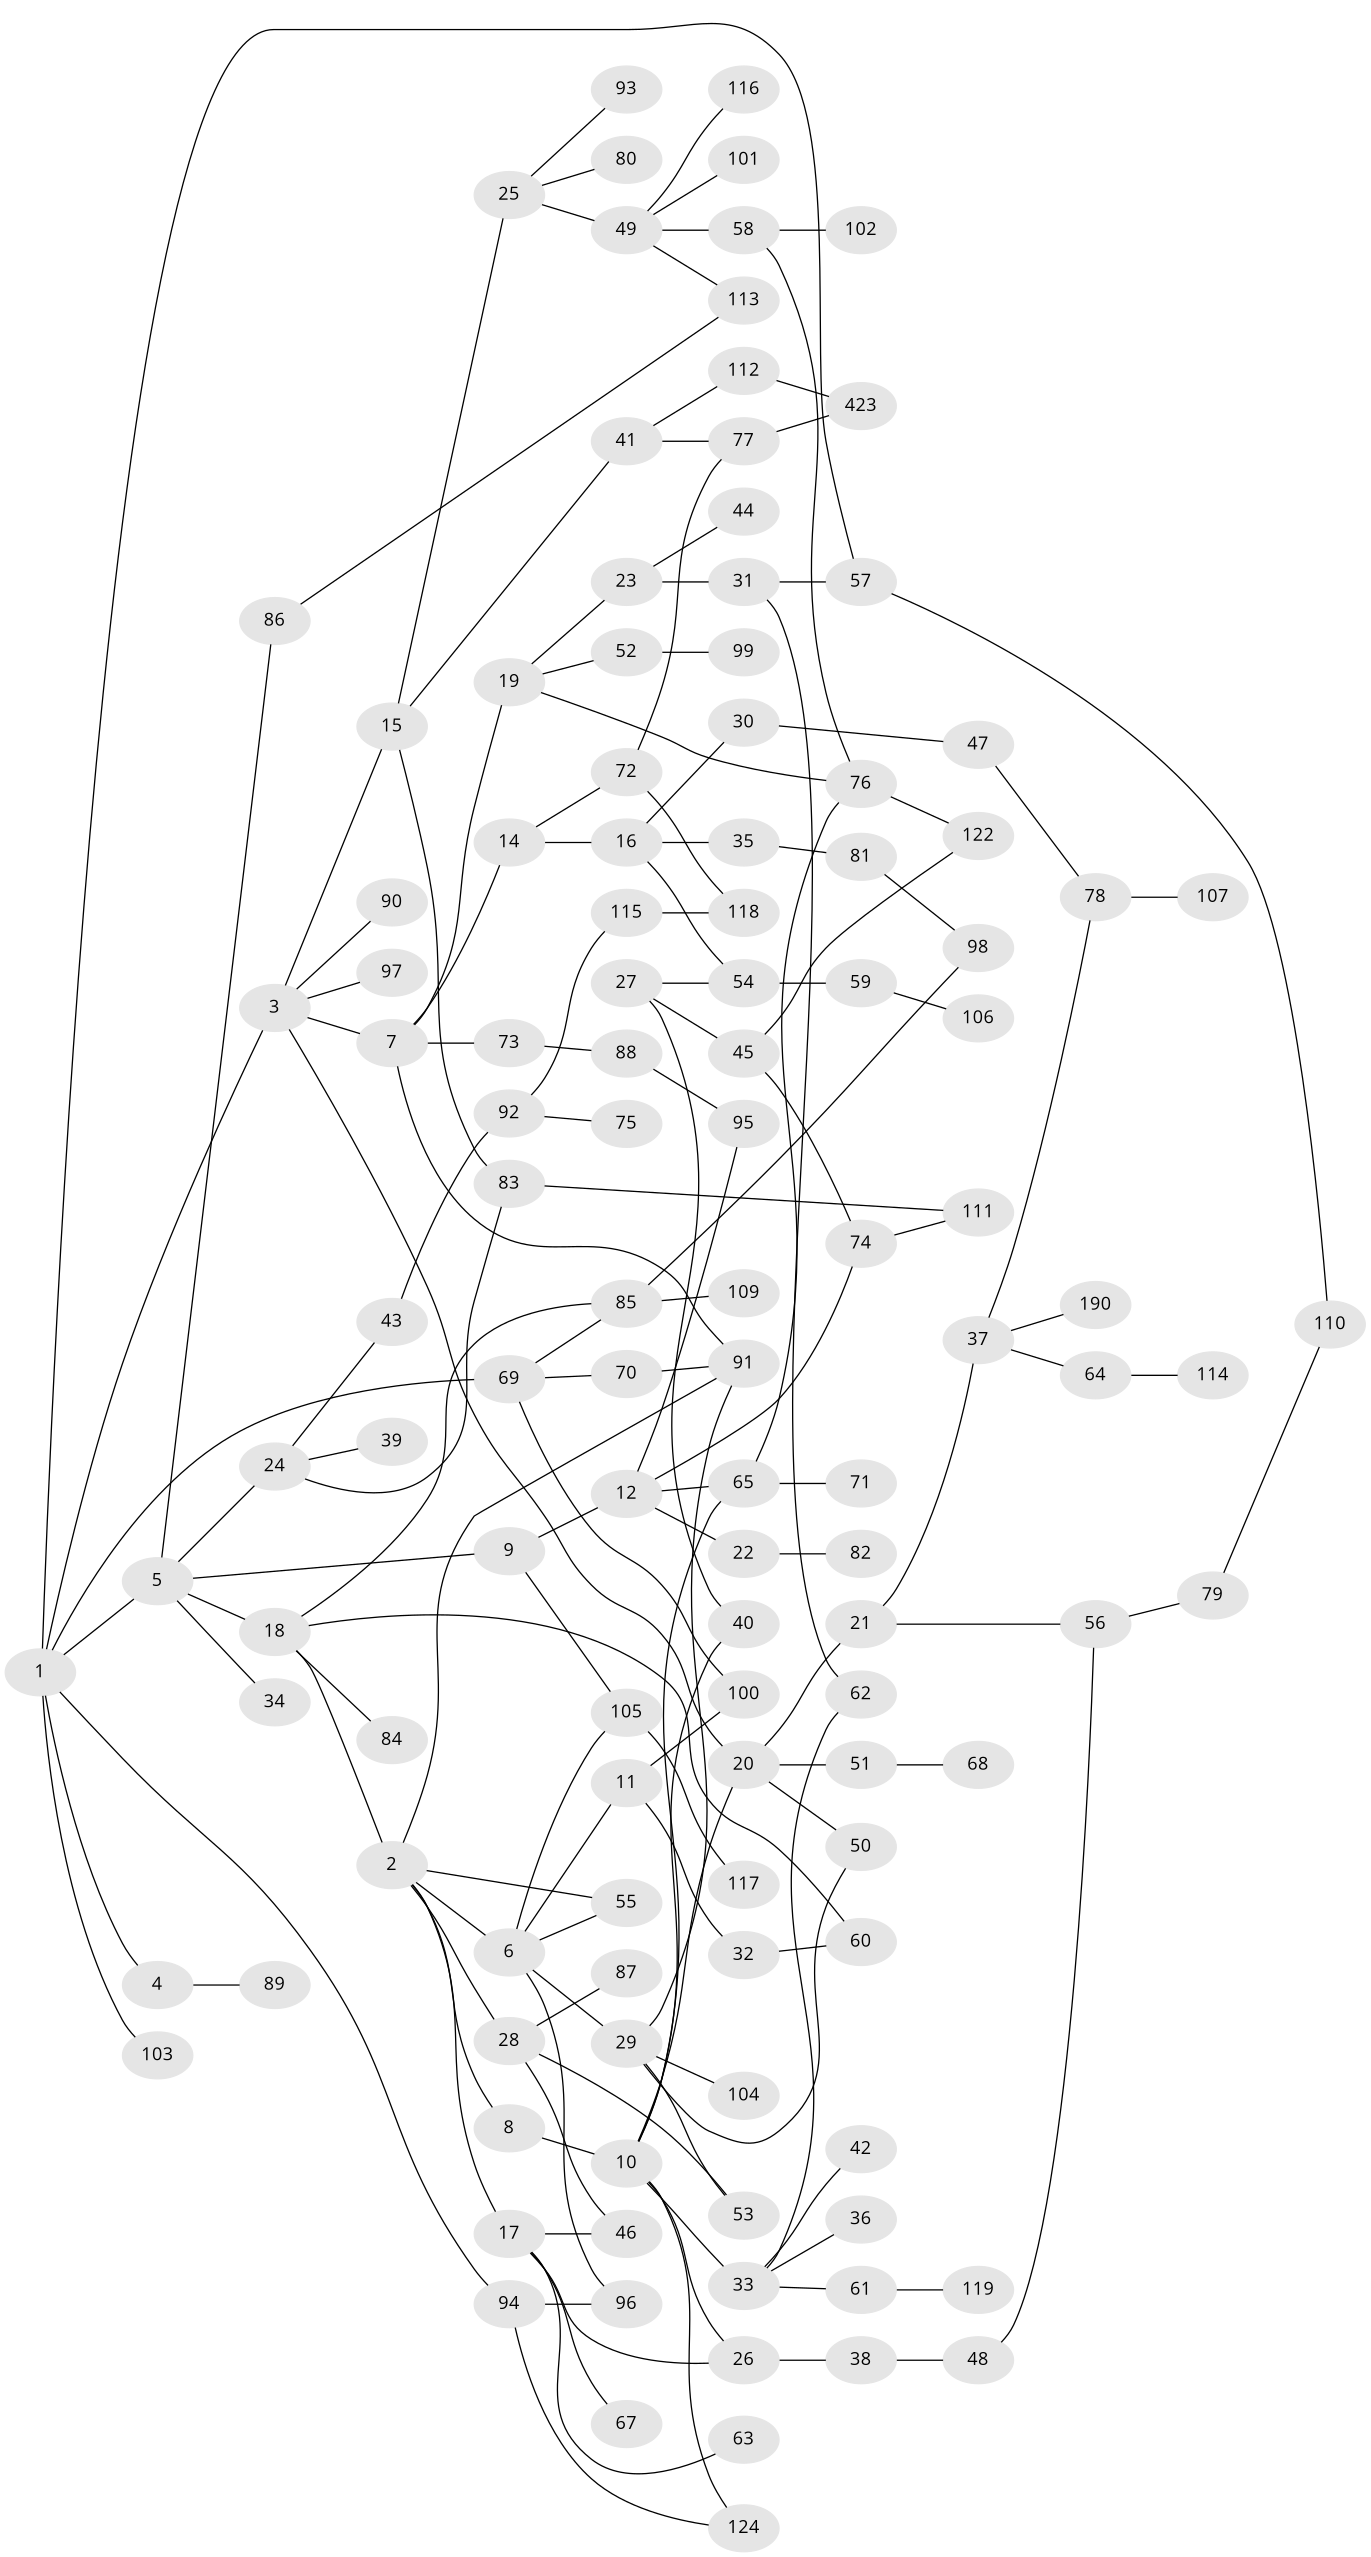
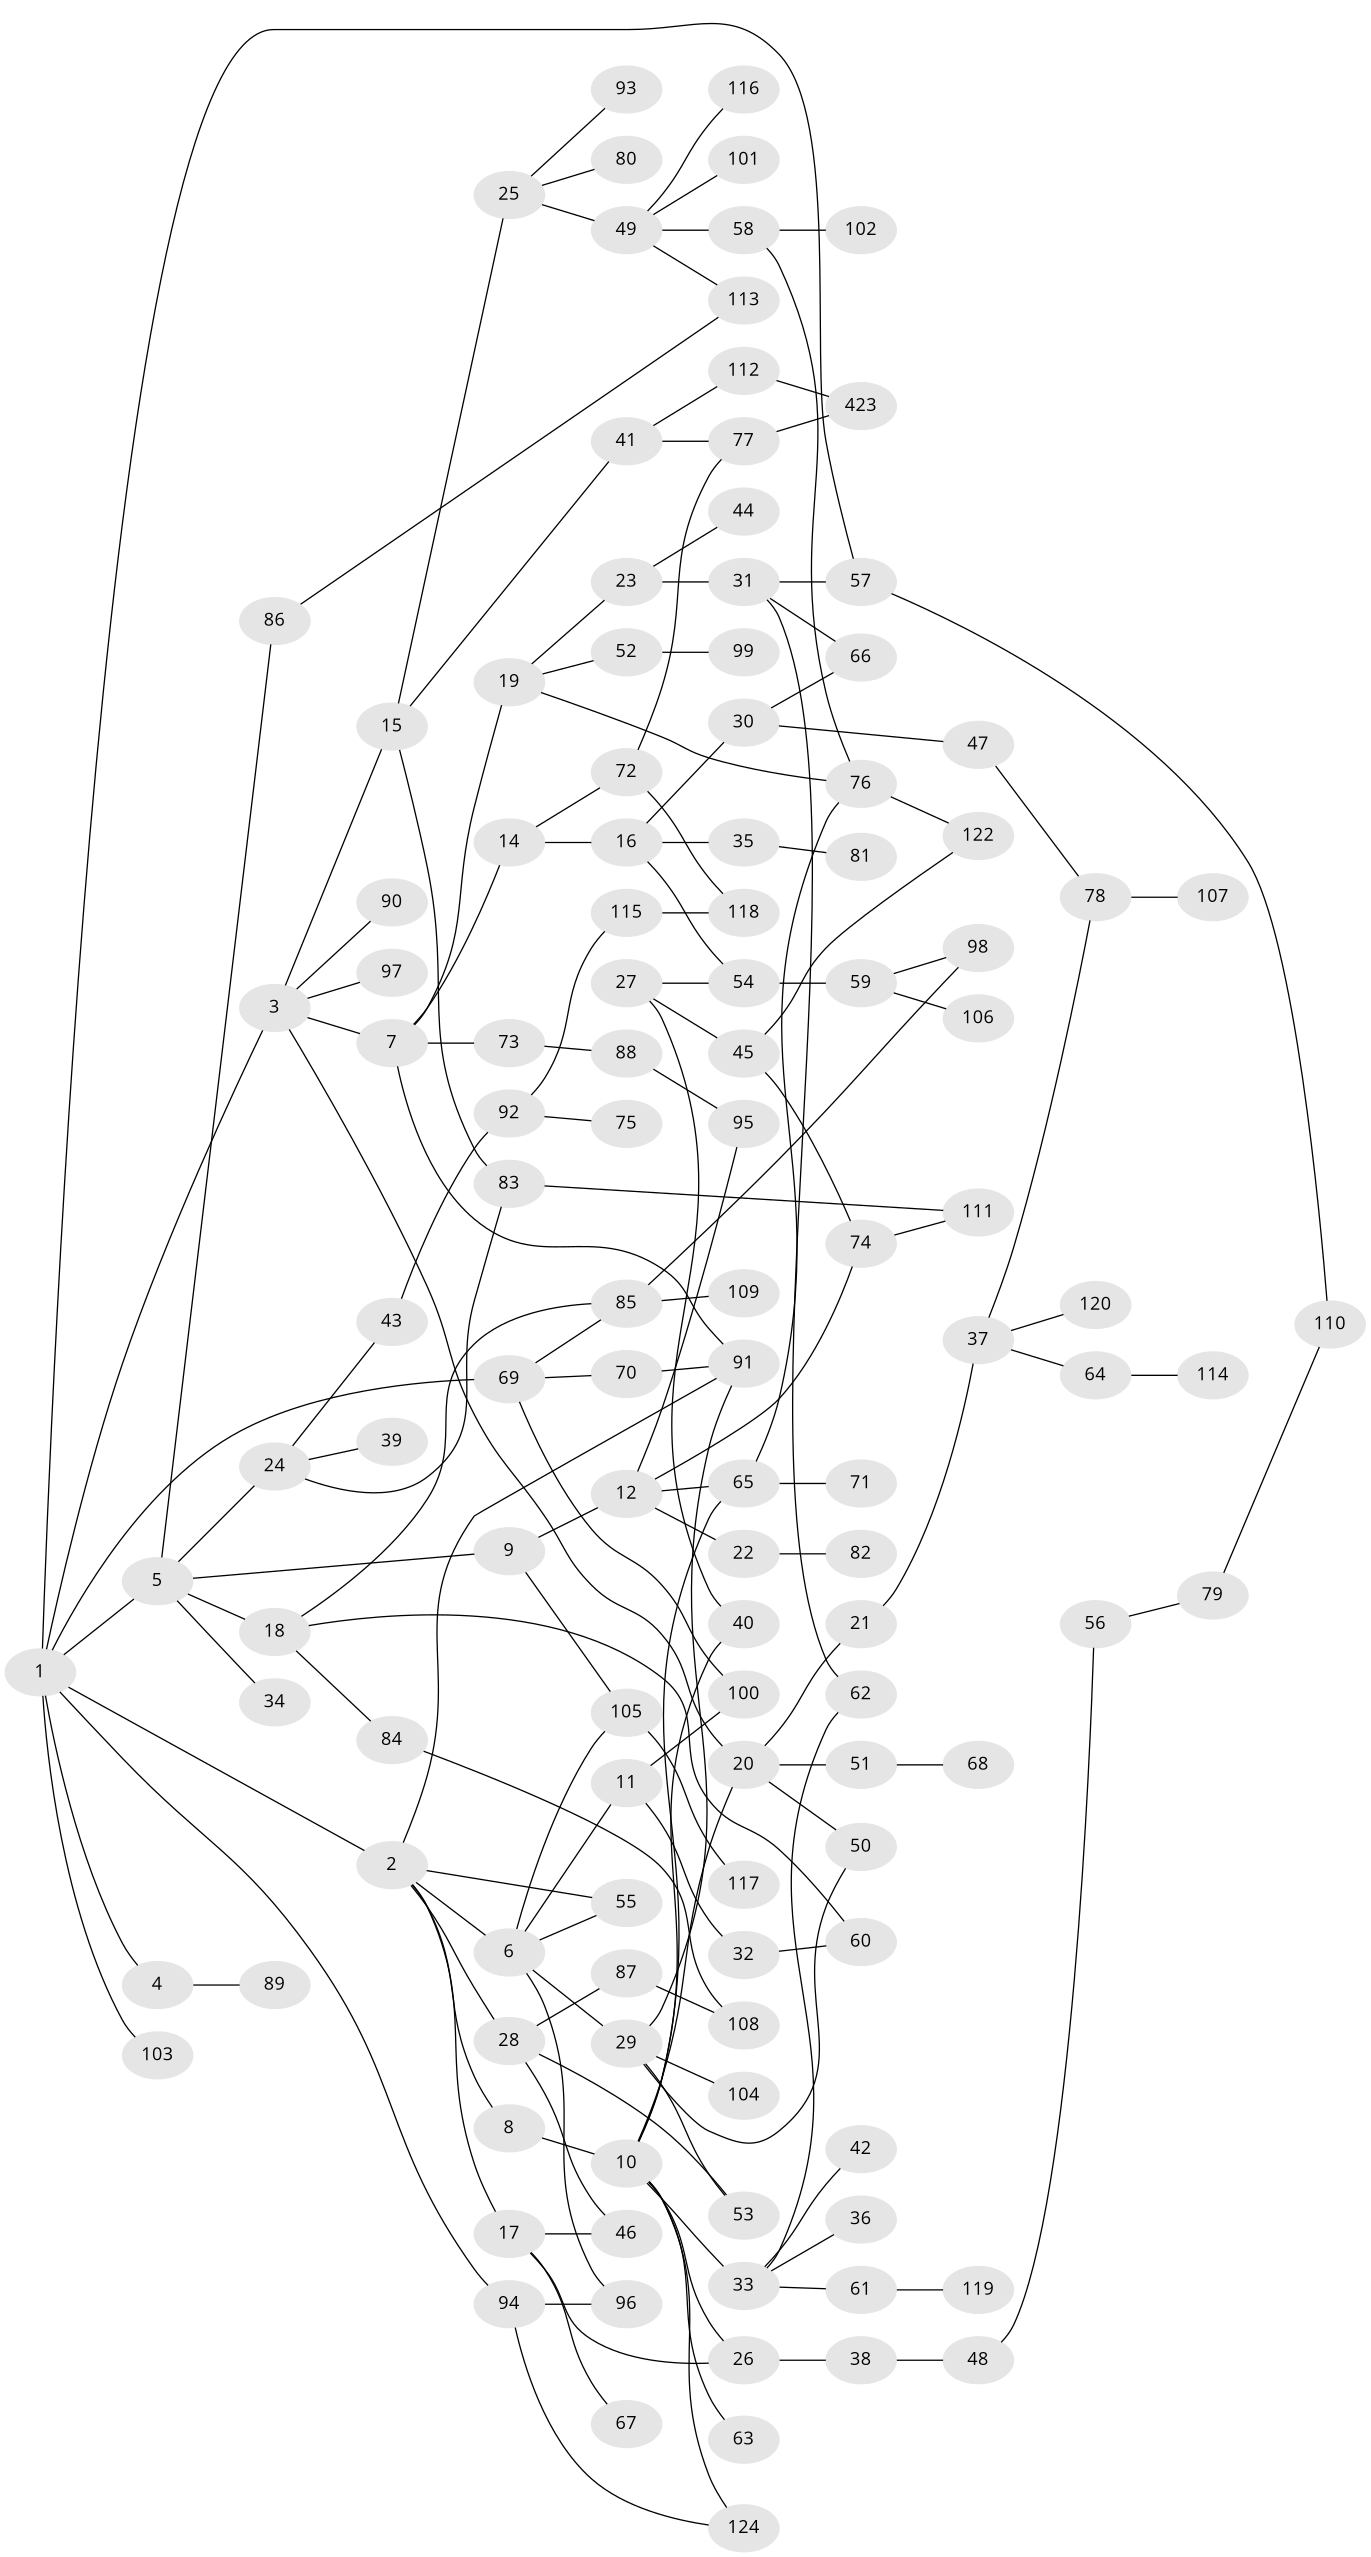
none -> (861, 658)
(920, 902) -> (920, 966)
(1096, 1305) -> (1096, 1305)
(979, 1624) -> none
(344, 1744) -> (216, 1769)
none -> (744, 2025)
(563, 2422) -> (687, 2300)
